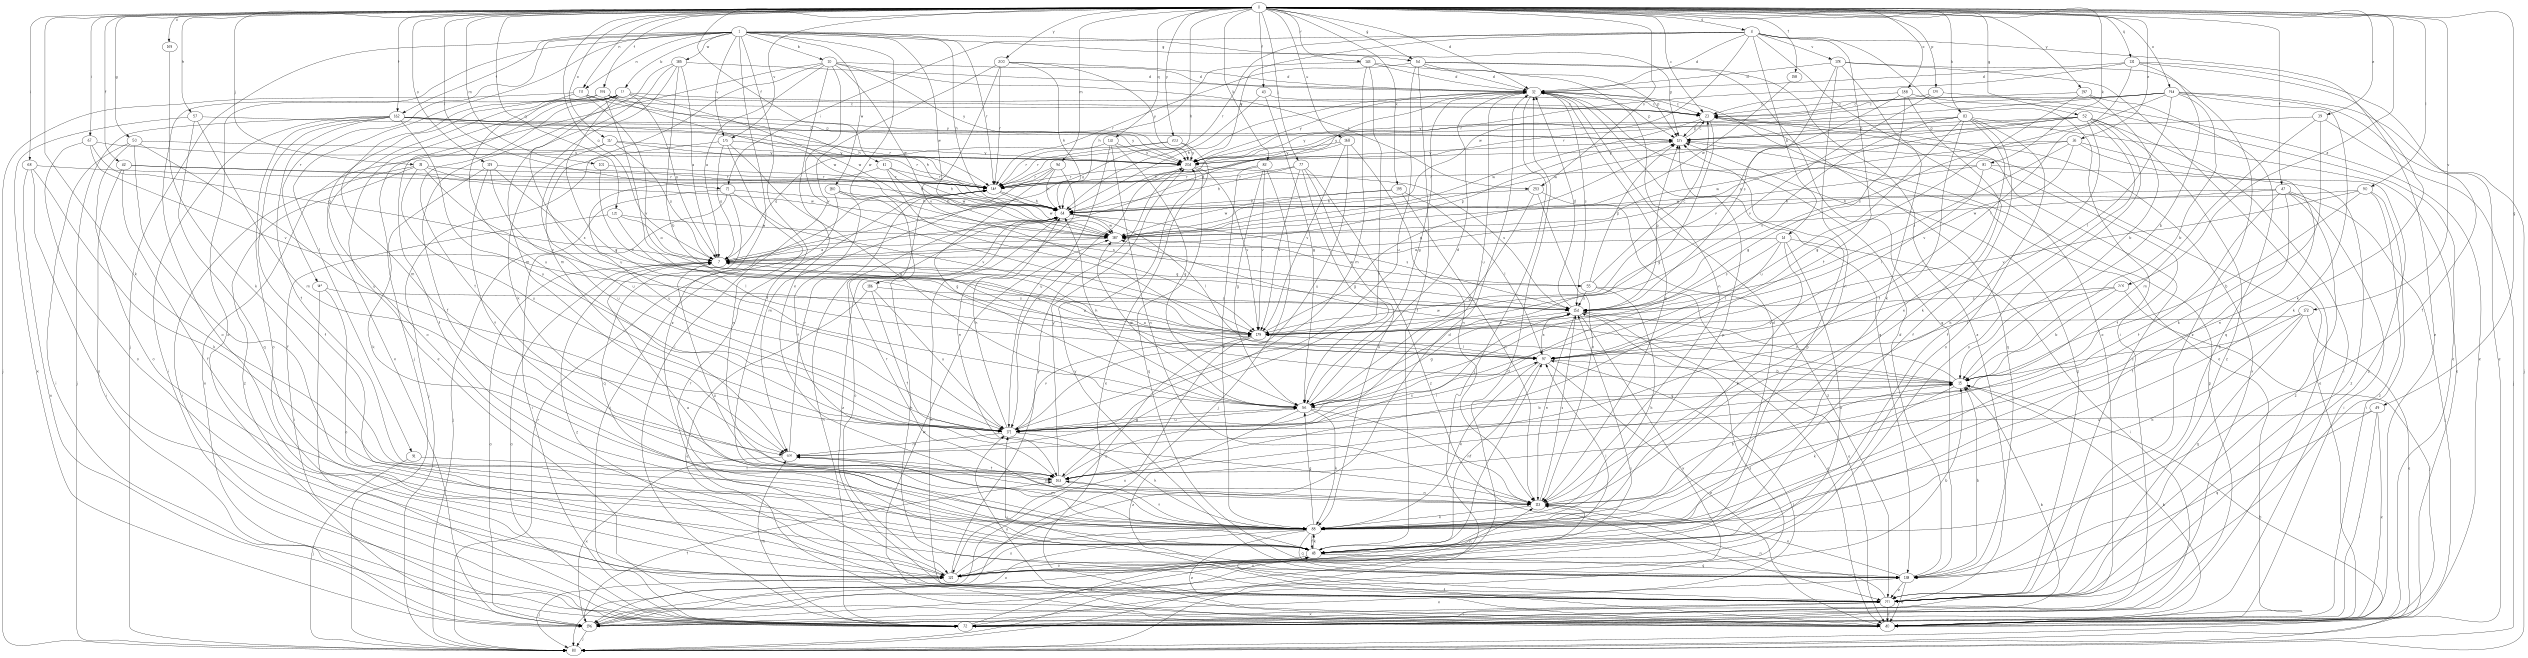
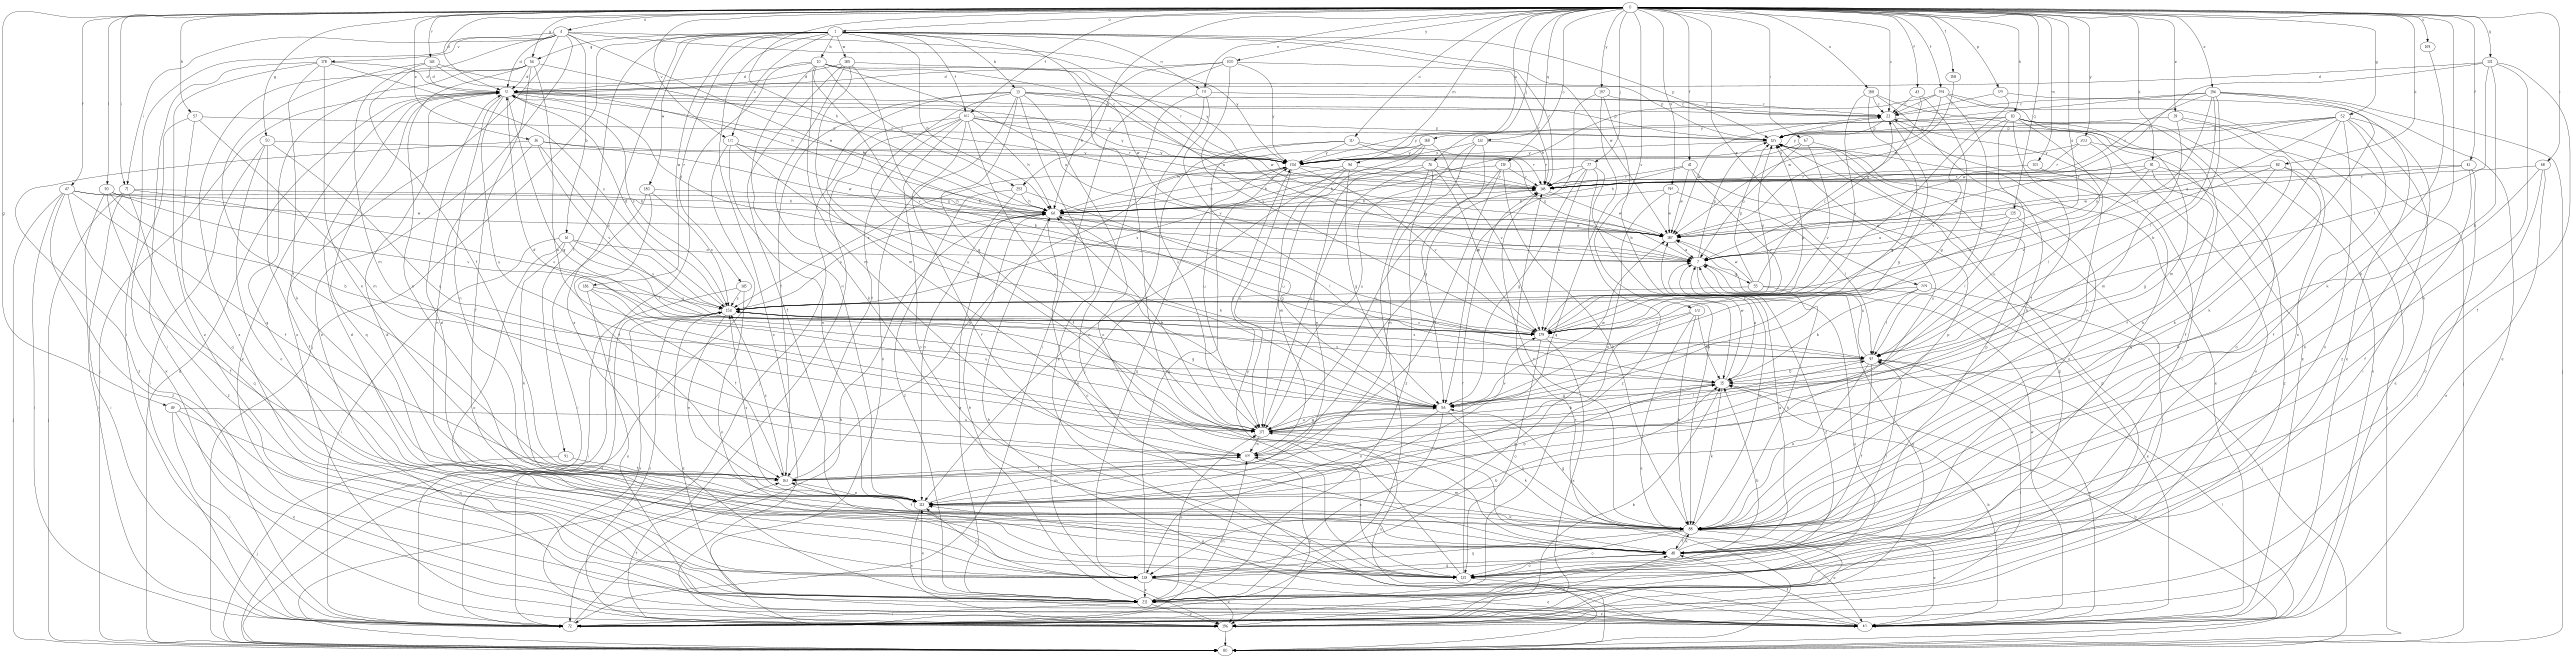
none -> (1117, 17)
(886, 127) -> none
